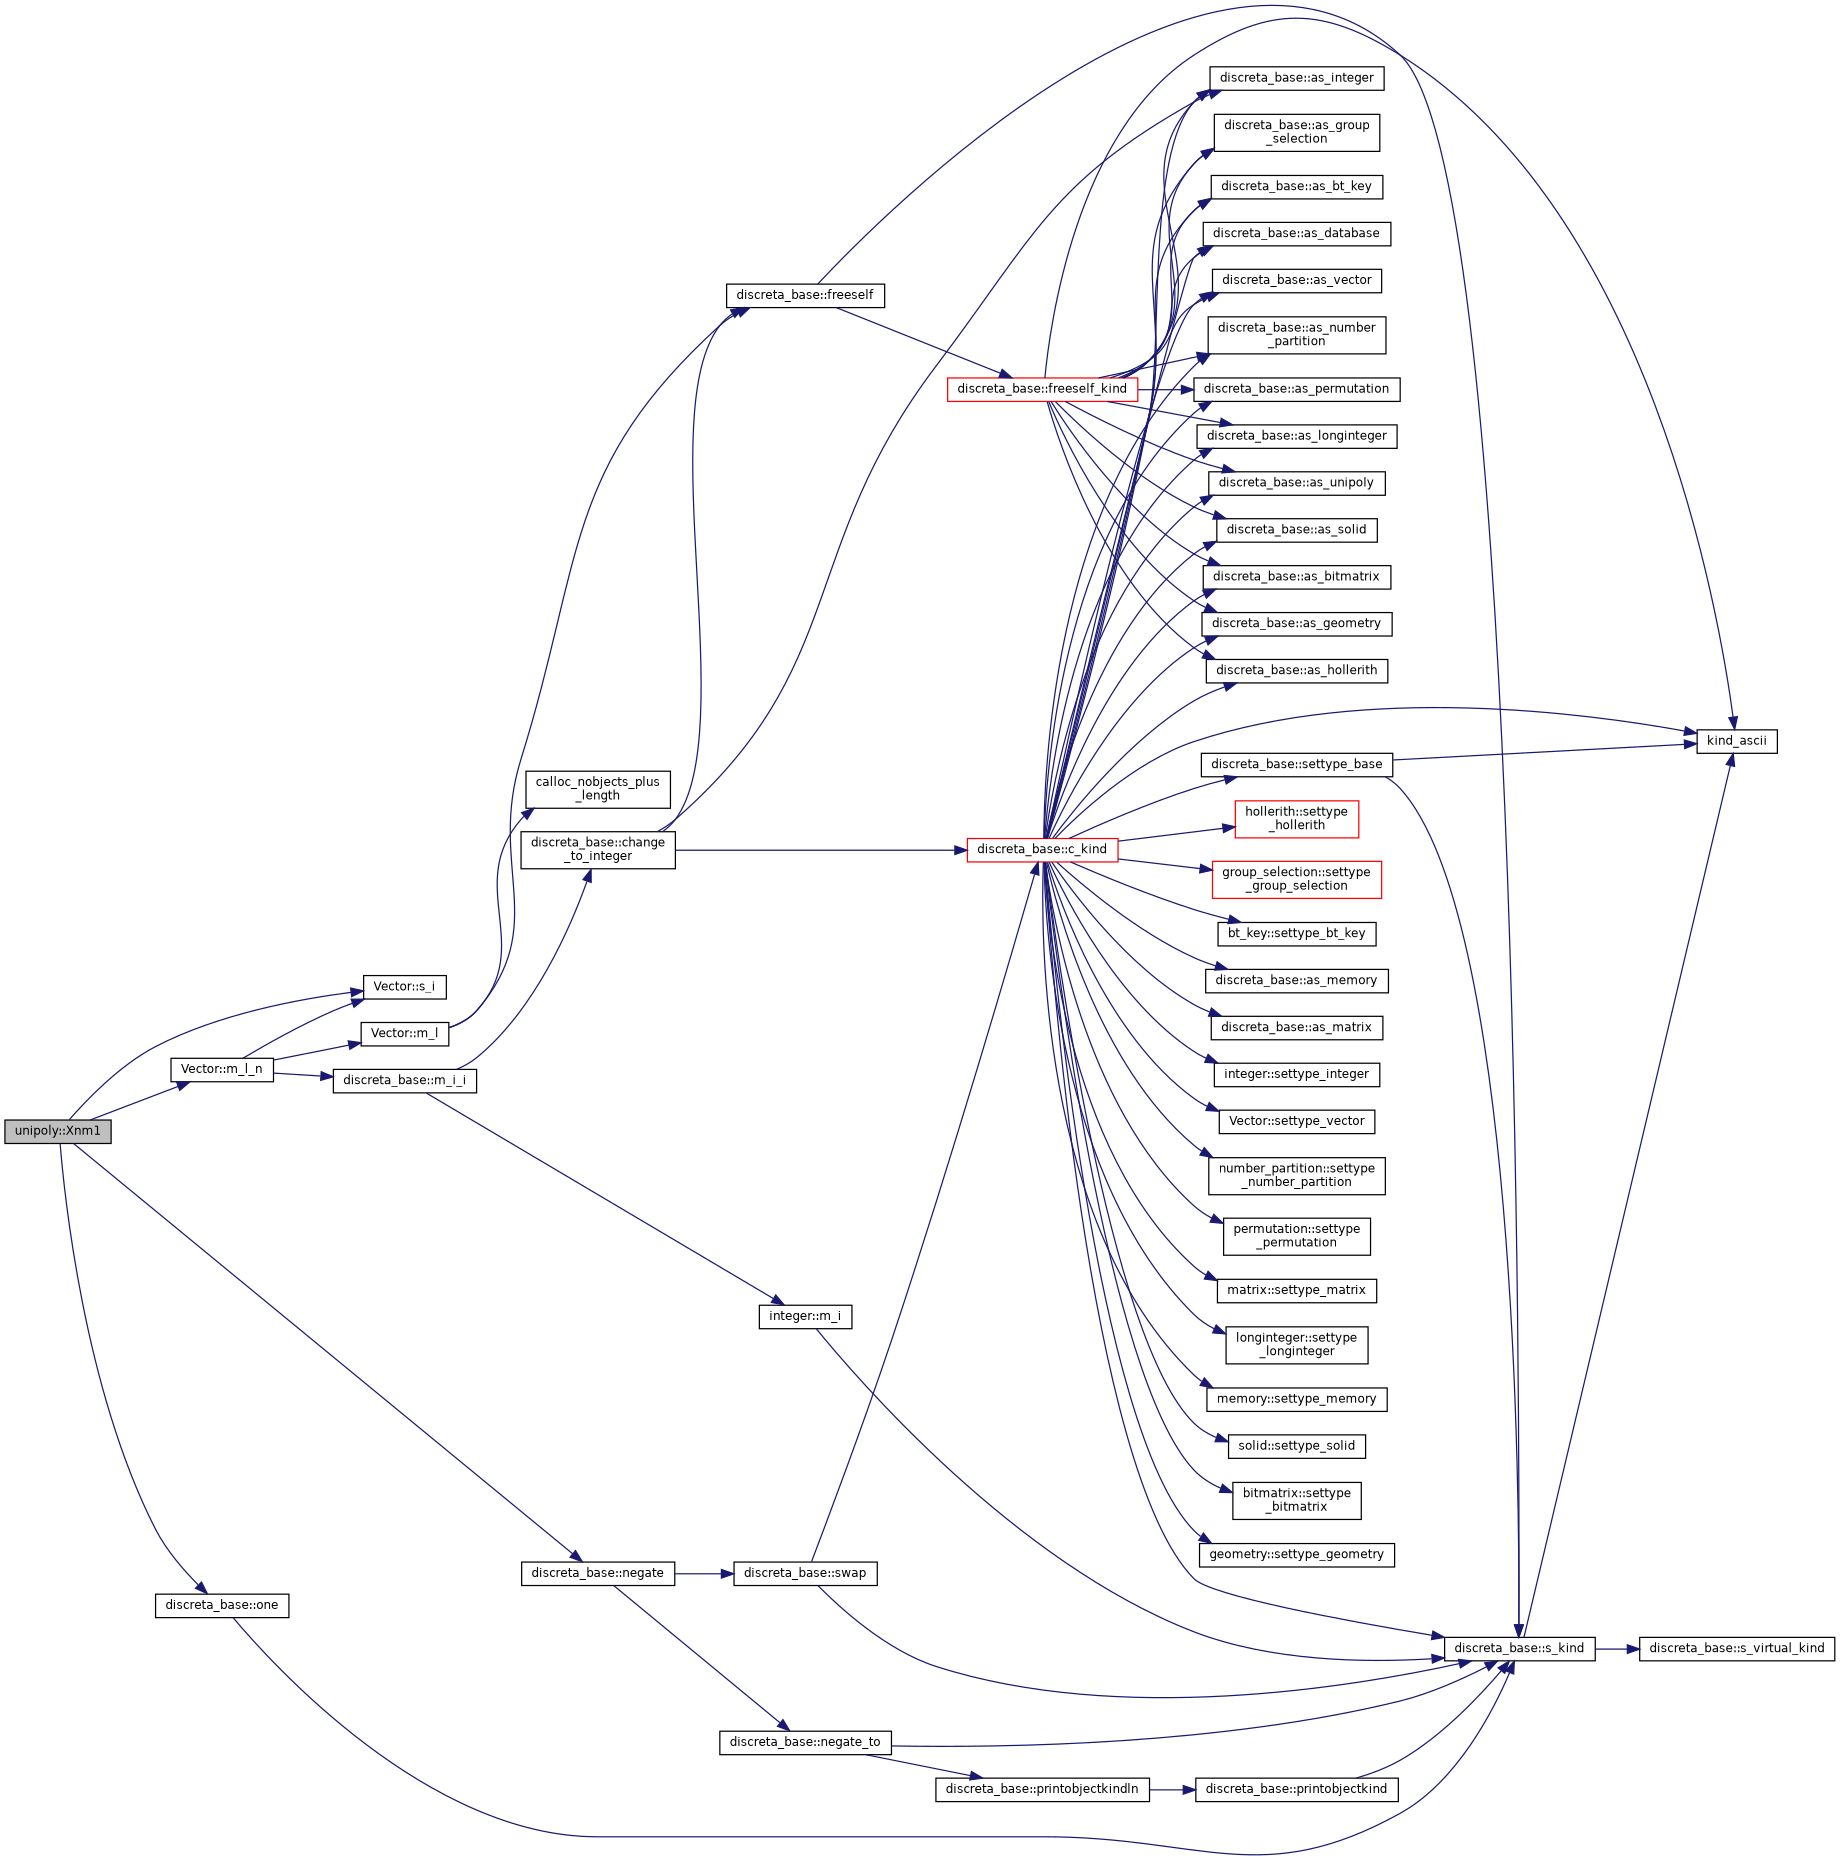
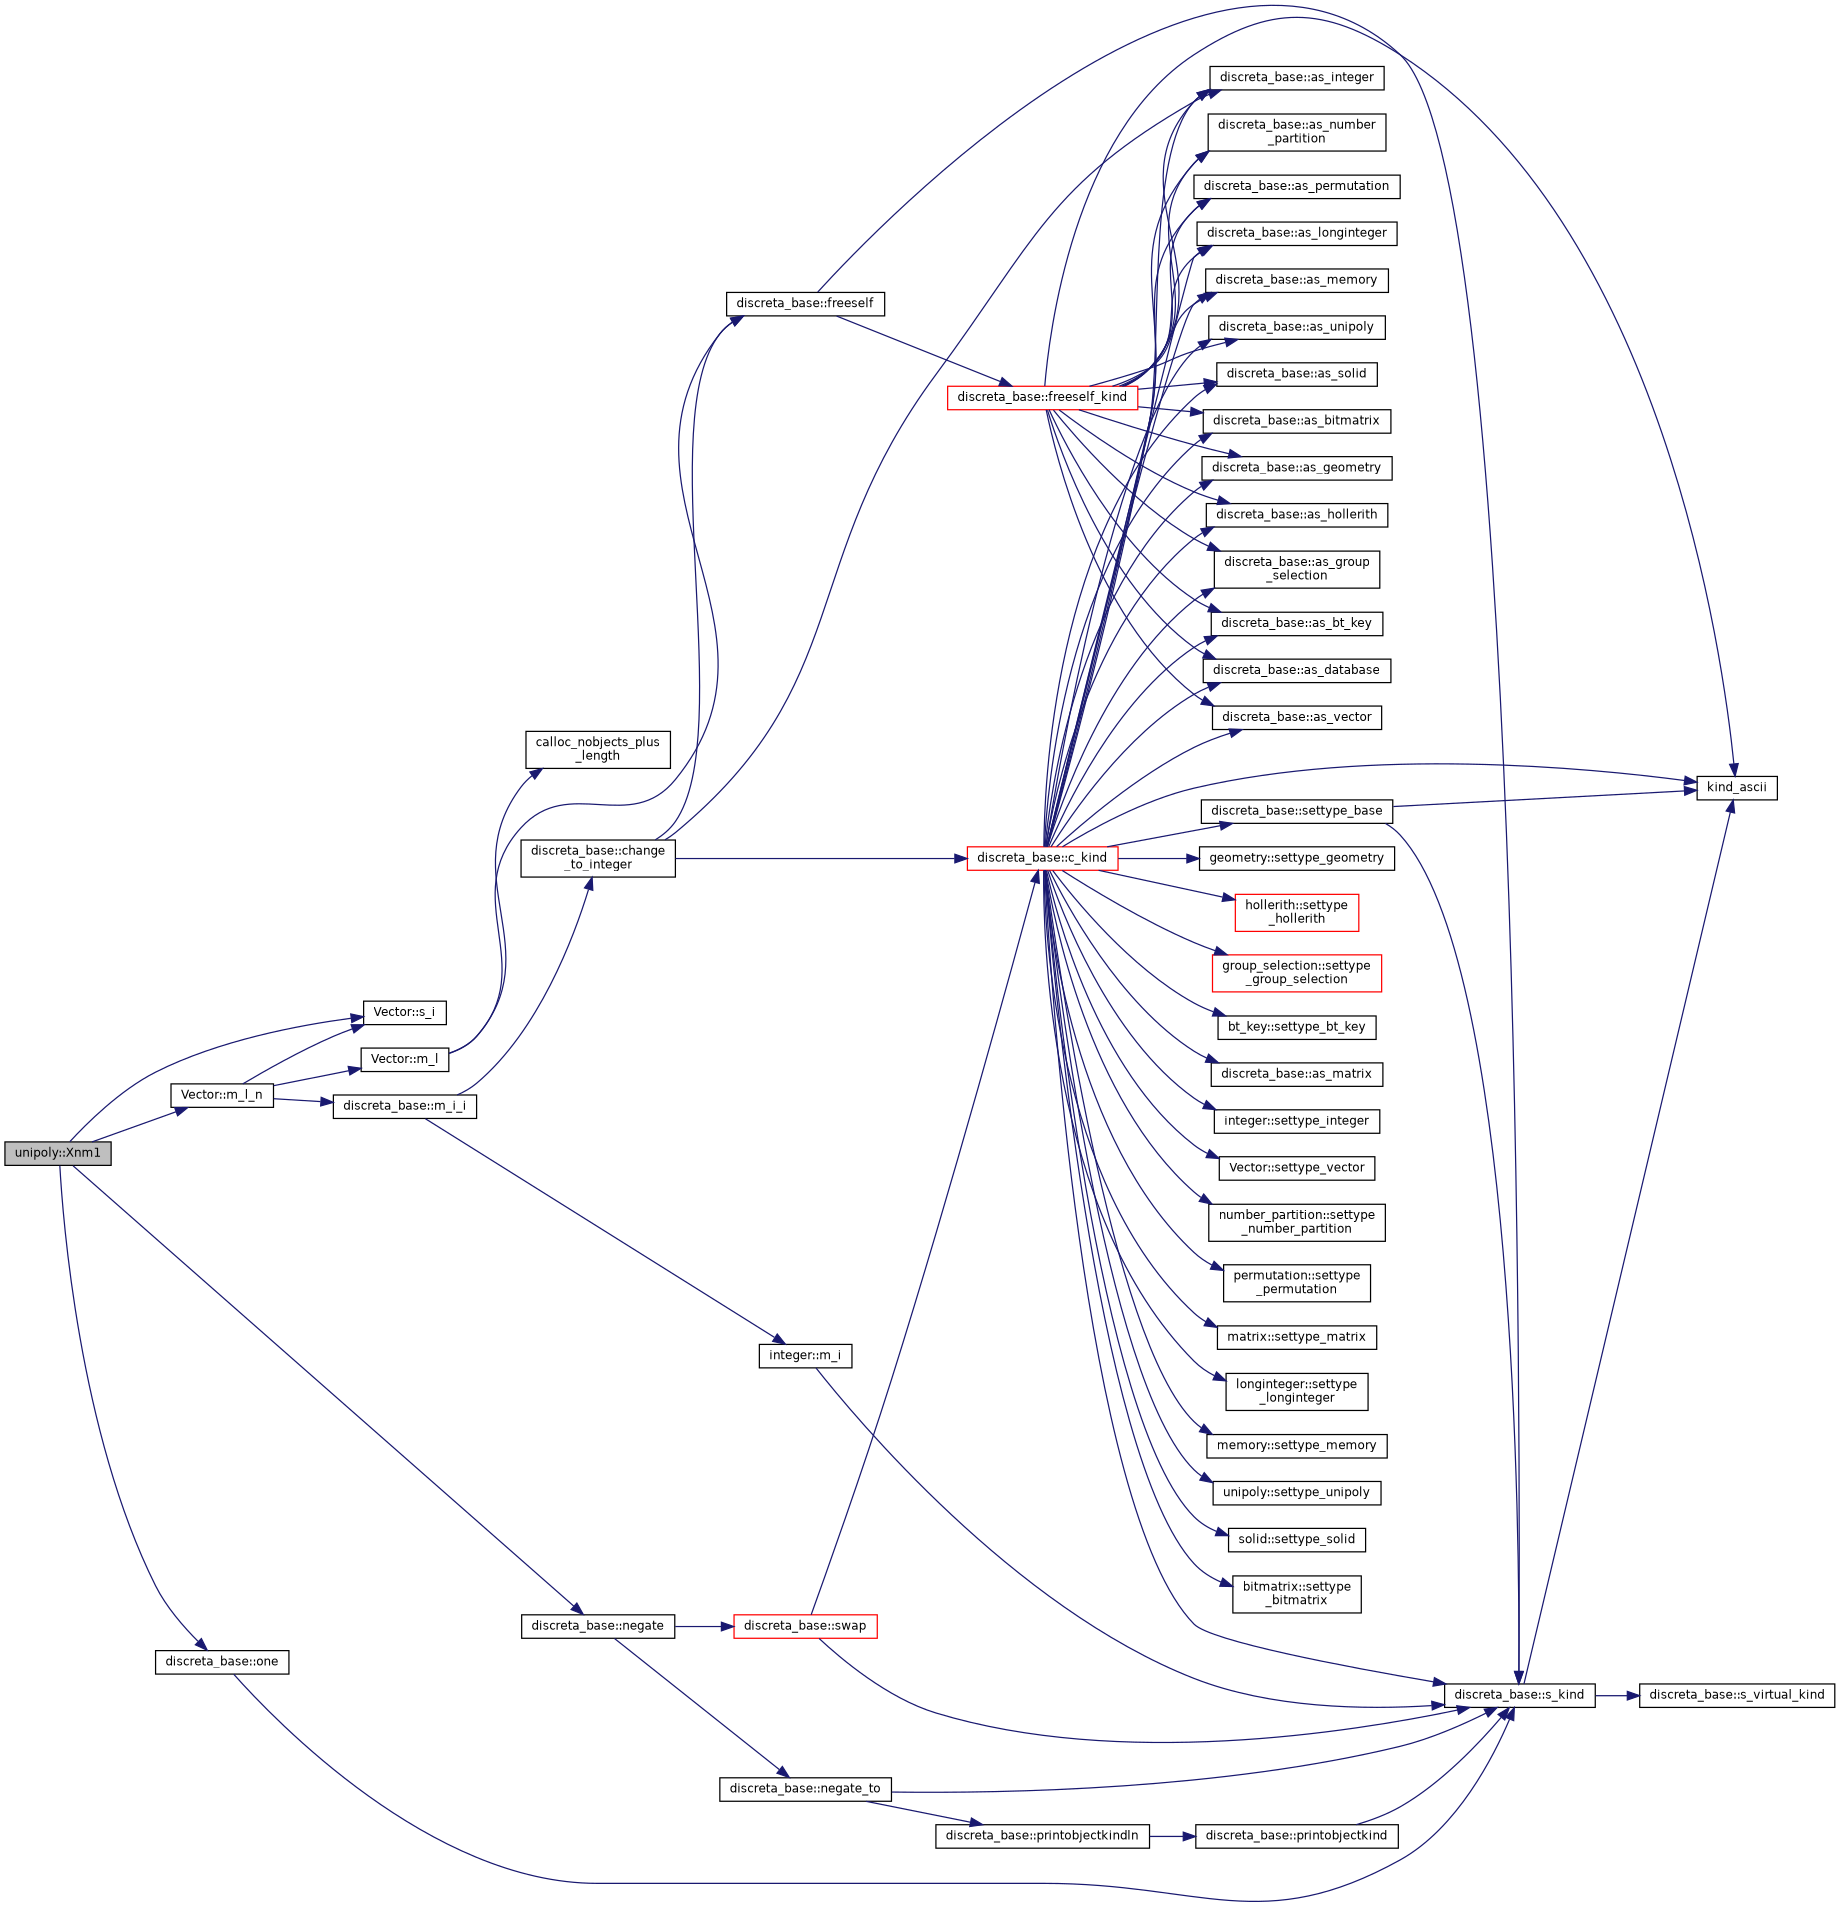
none -> (1166, 349)
none -> (1297, 1493)
(806, 1574) -> (806, 1627)
